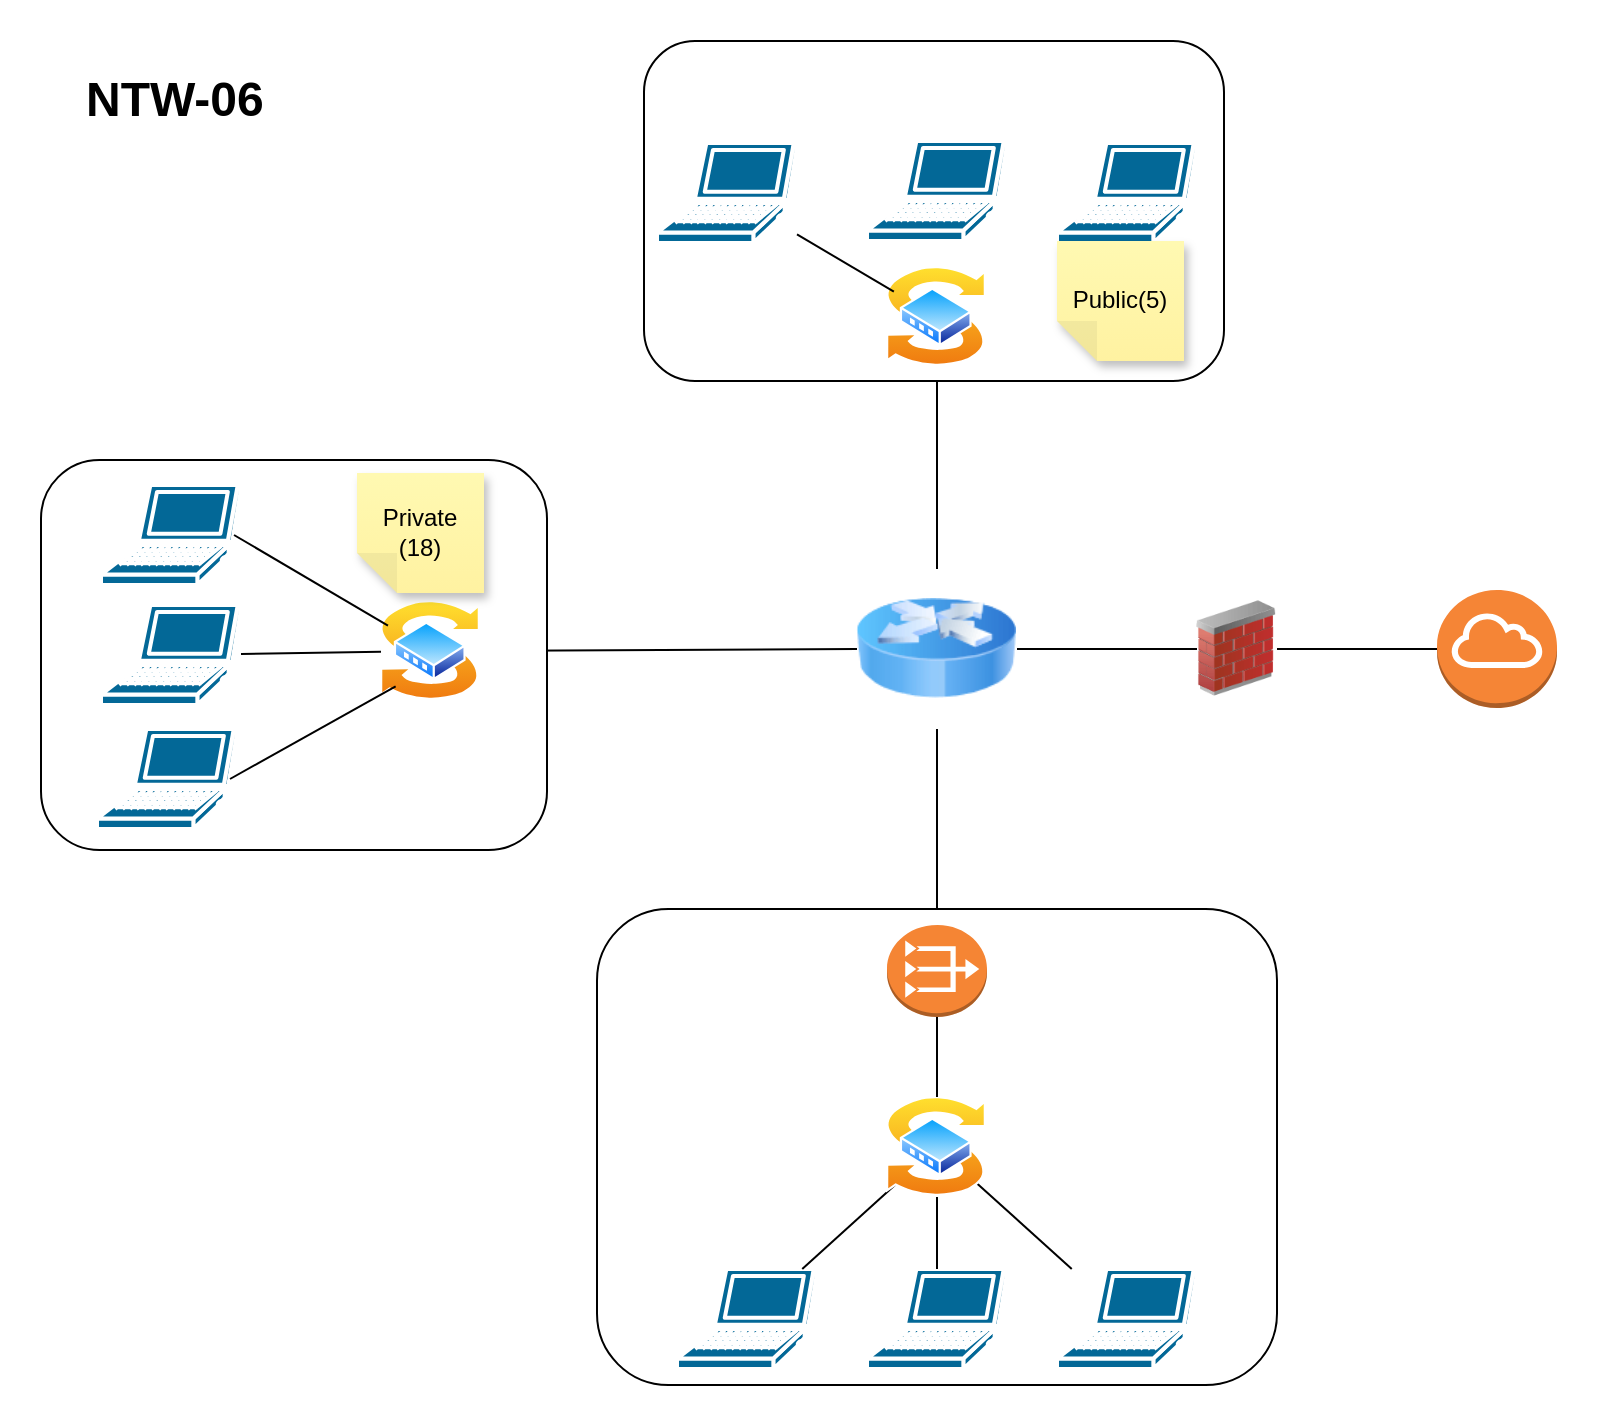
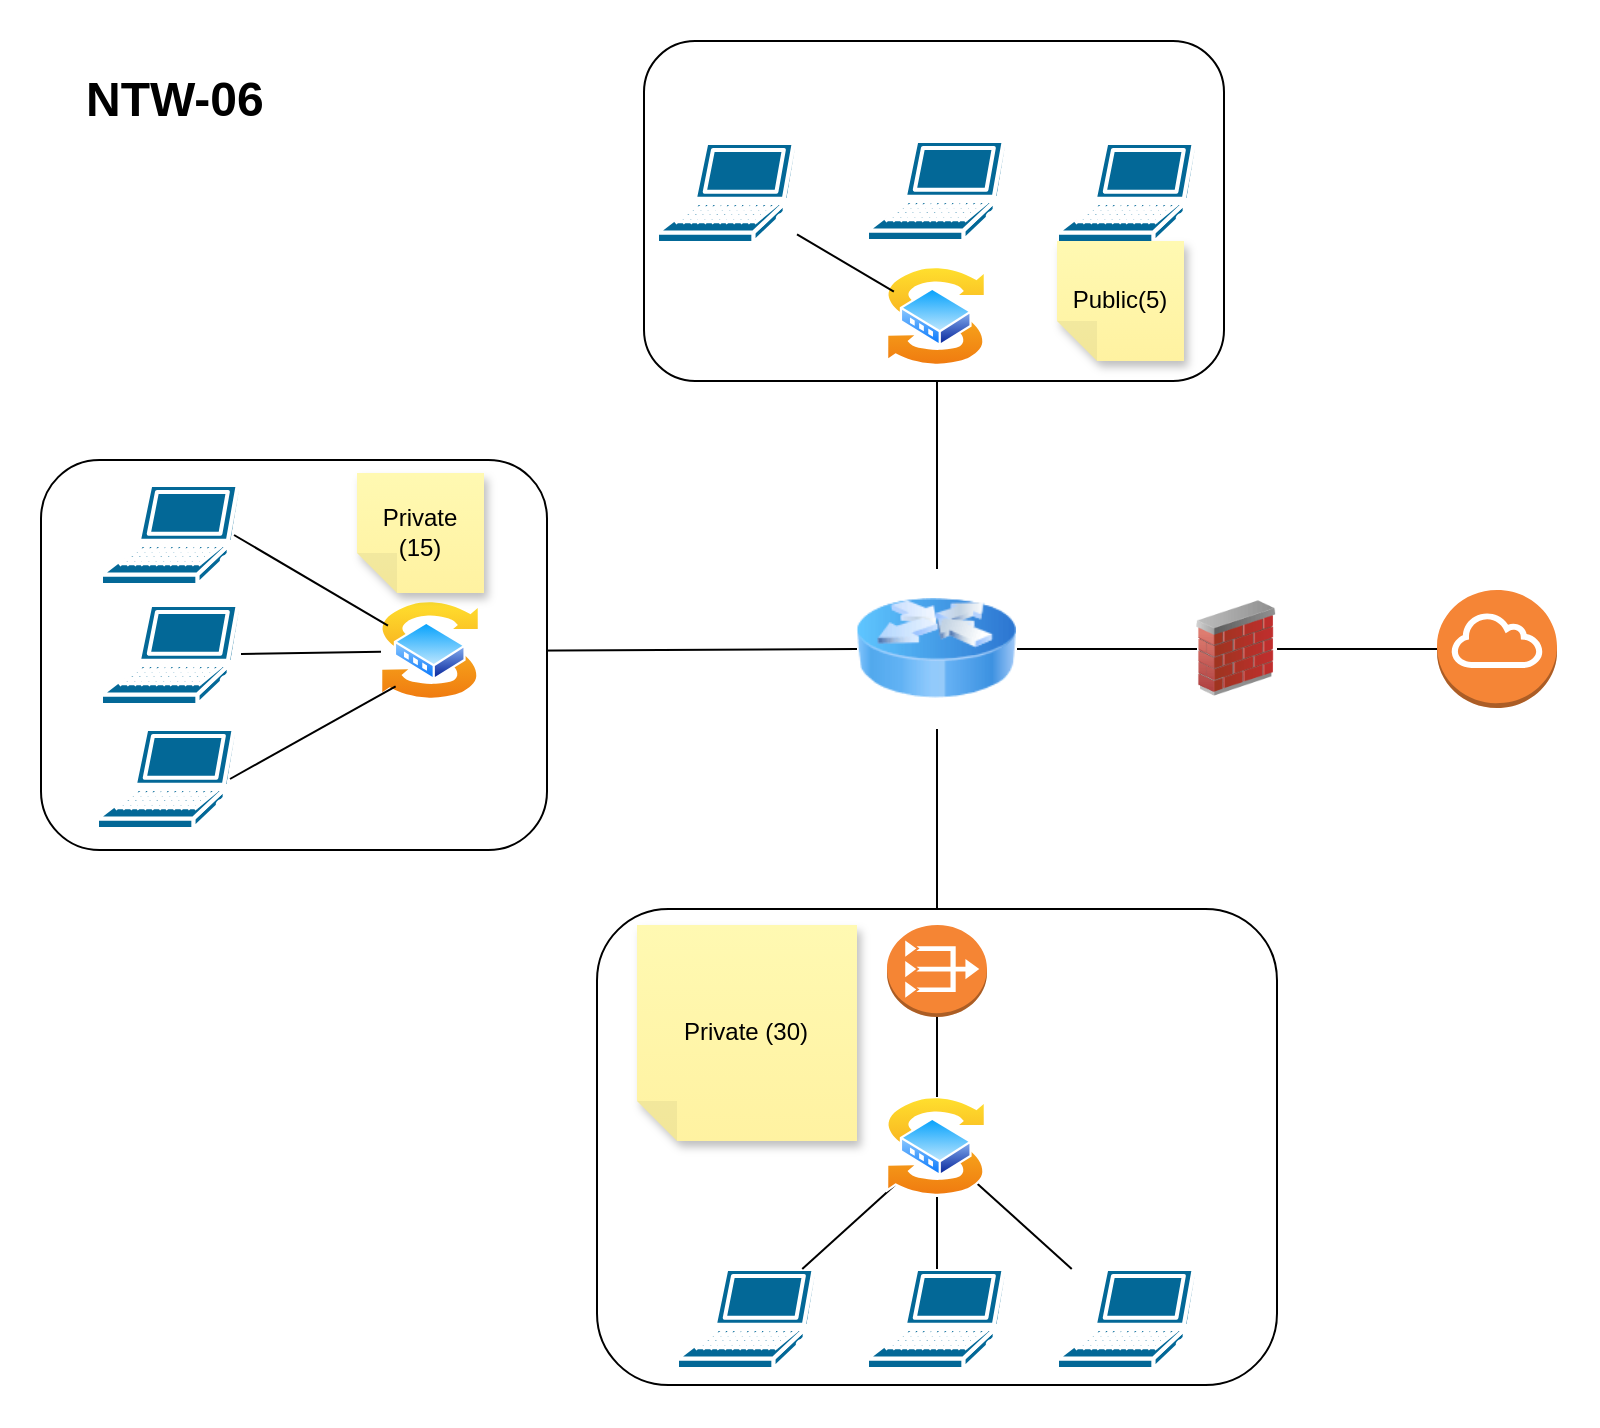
(421, 533) -> (421, 533)
none -> (747, 1033)
